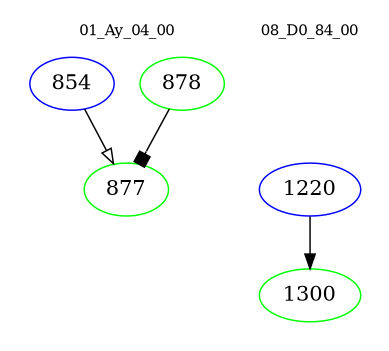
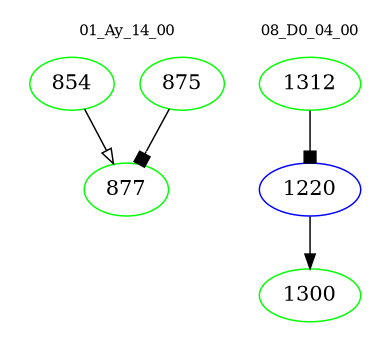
(127, 32) -> (127, 32)
(310, 32) -> (310, 32)
(72, 84) -> (72, 84)
(182, 84) -> (182, 84)
none -> (310, 84)
